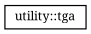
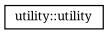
(45, 17) -> (54, 17)
